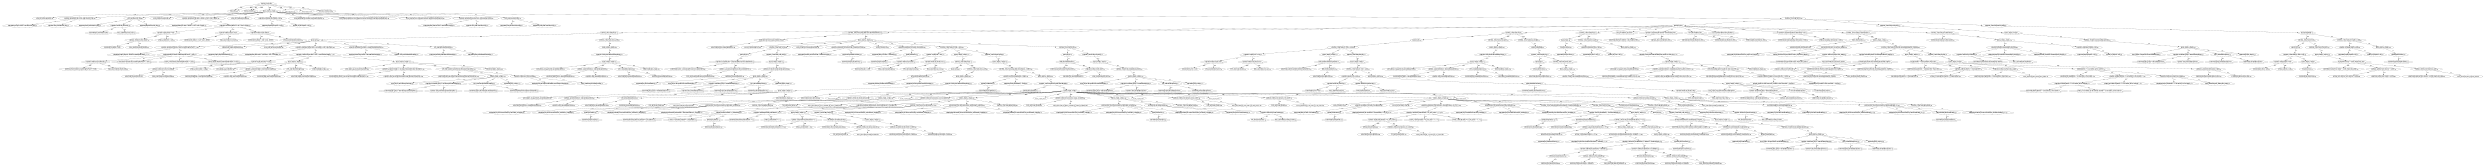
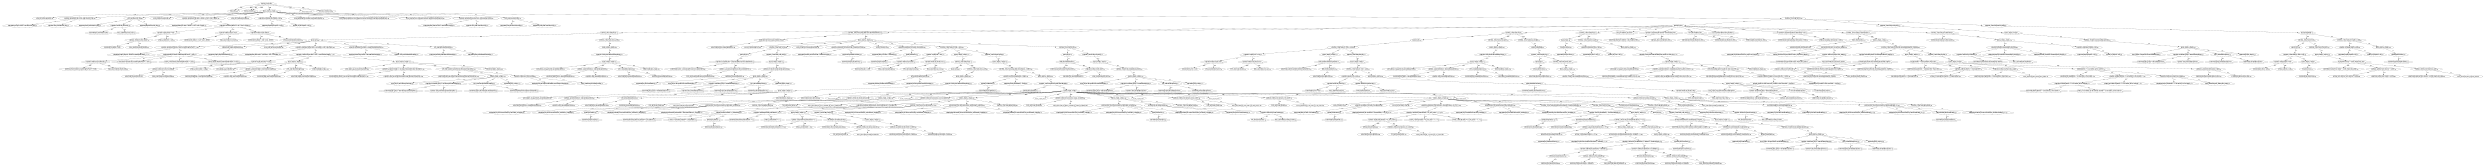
(290, 11) -> none
